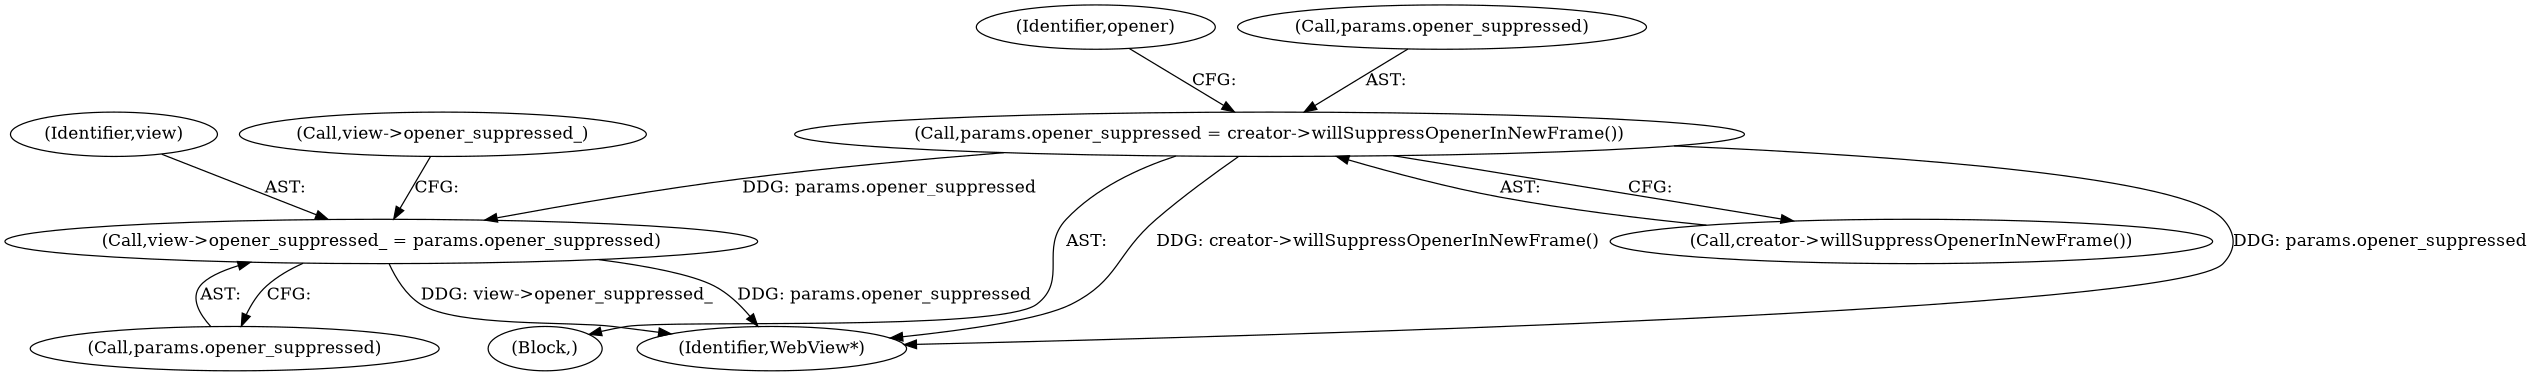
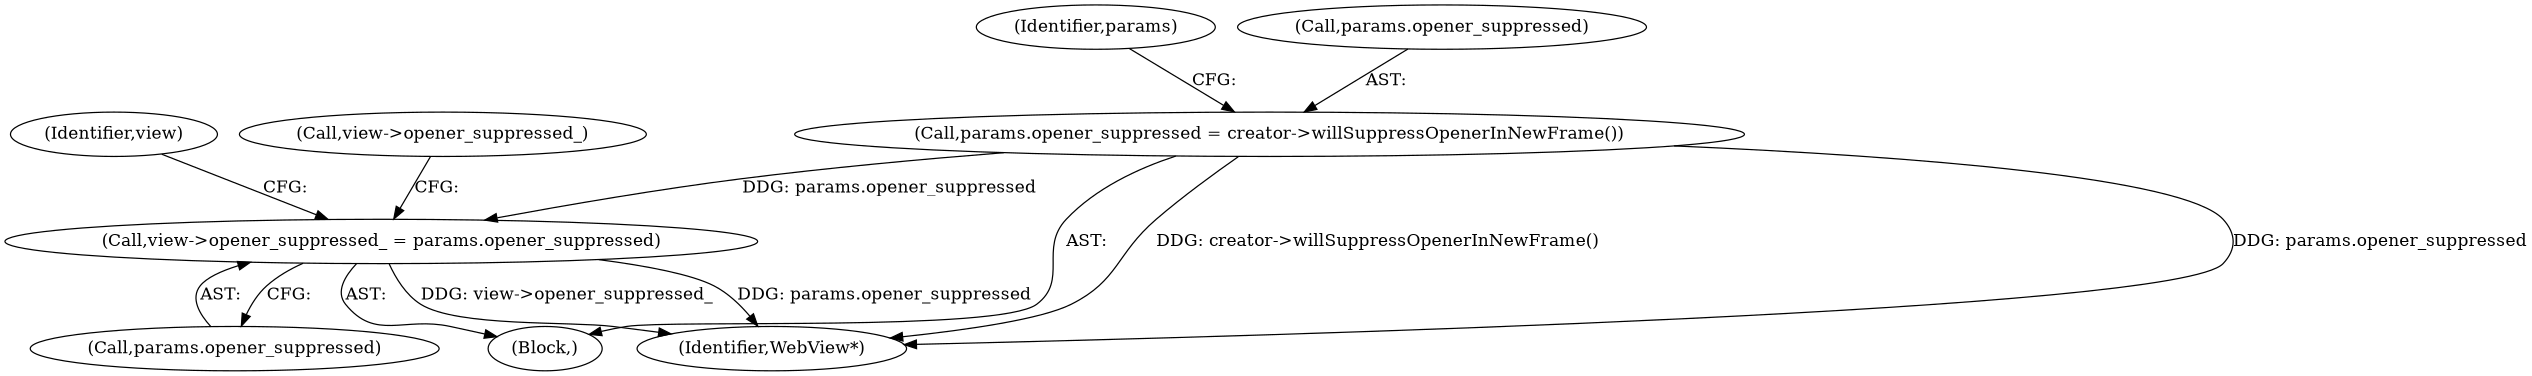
(1096, 27) -> (1096, 27)
(288, 188) -> (288, 188)
(1911, 241) -> none
none -> (389, 325)
